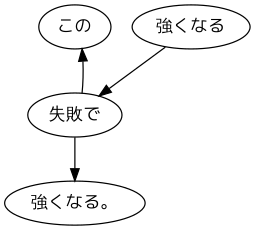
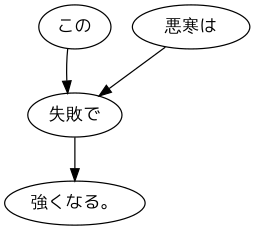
(191, 27) -> (191, 27)
(83, 77) -> (67, 65)
